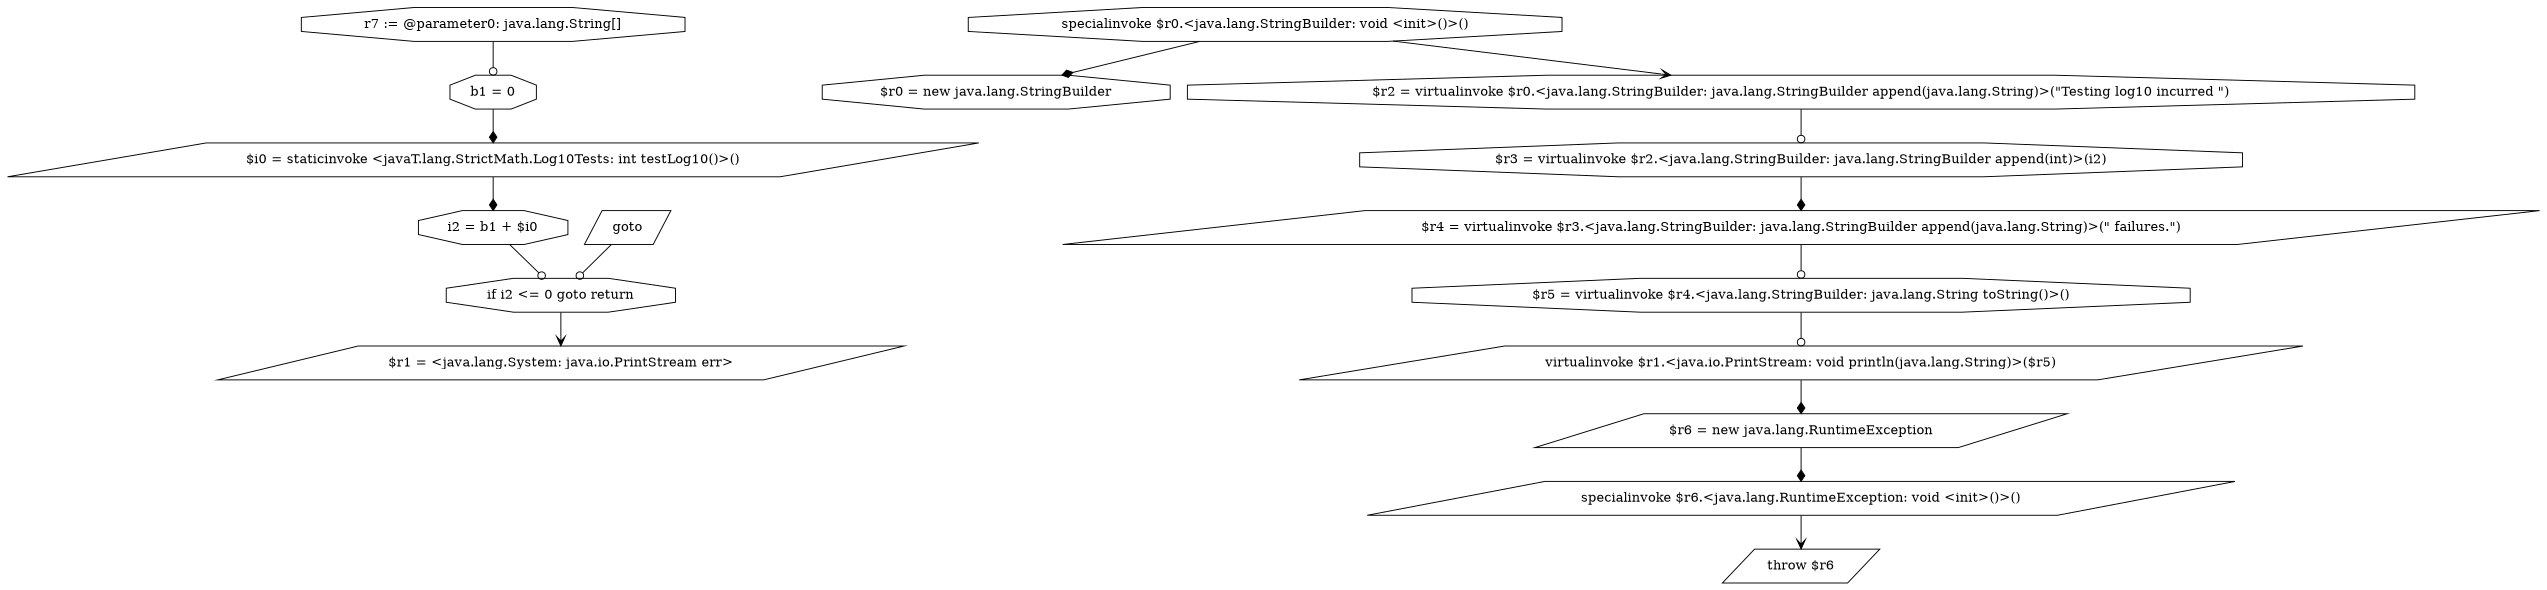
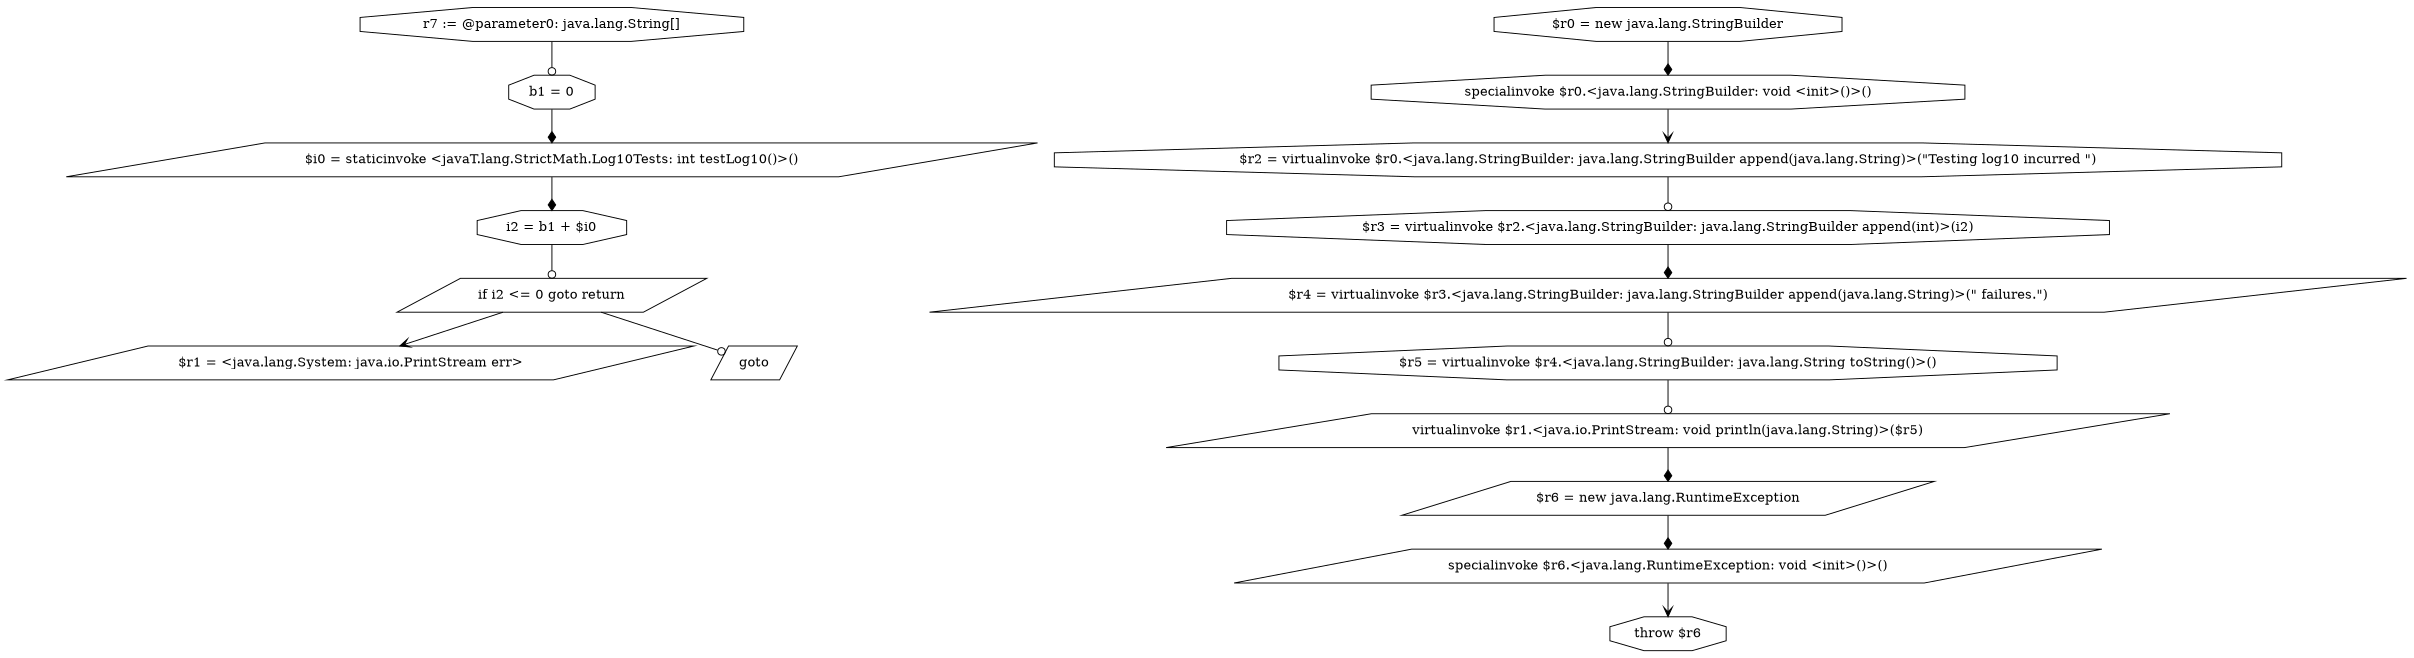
(1136, 57) -> (1668, 53)
(597, 259) -> (659, 331)
(561, 295) -> (552, 295)
(1801, 566) -> (1668, 634)
